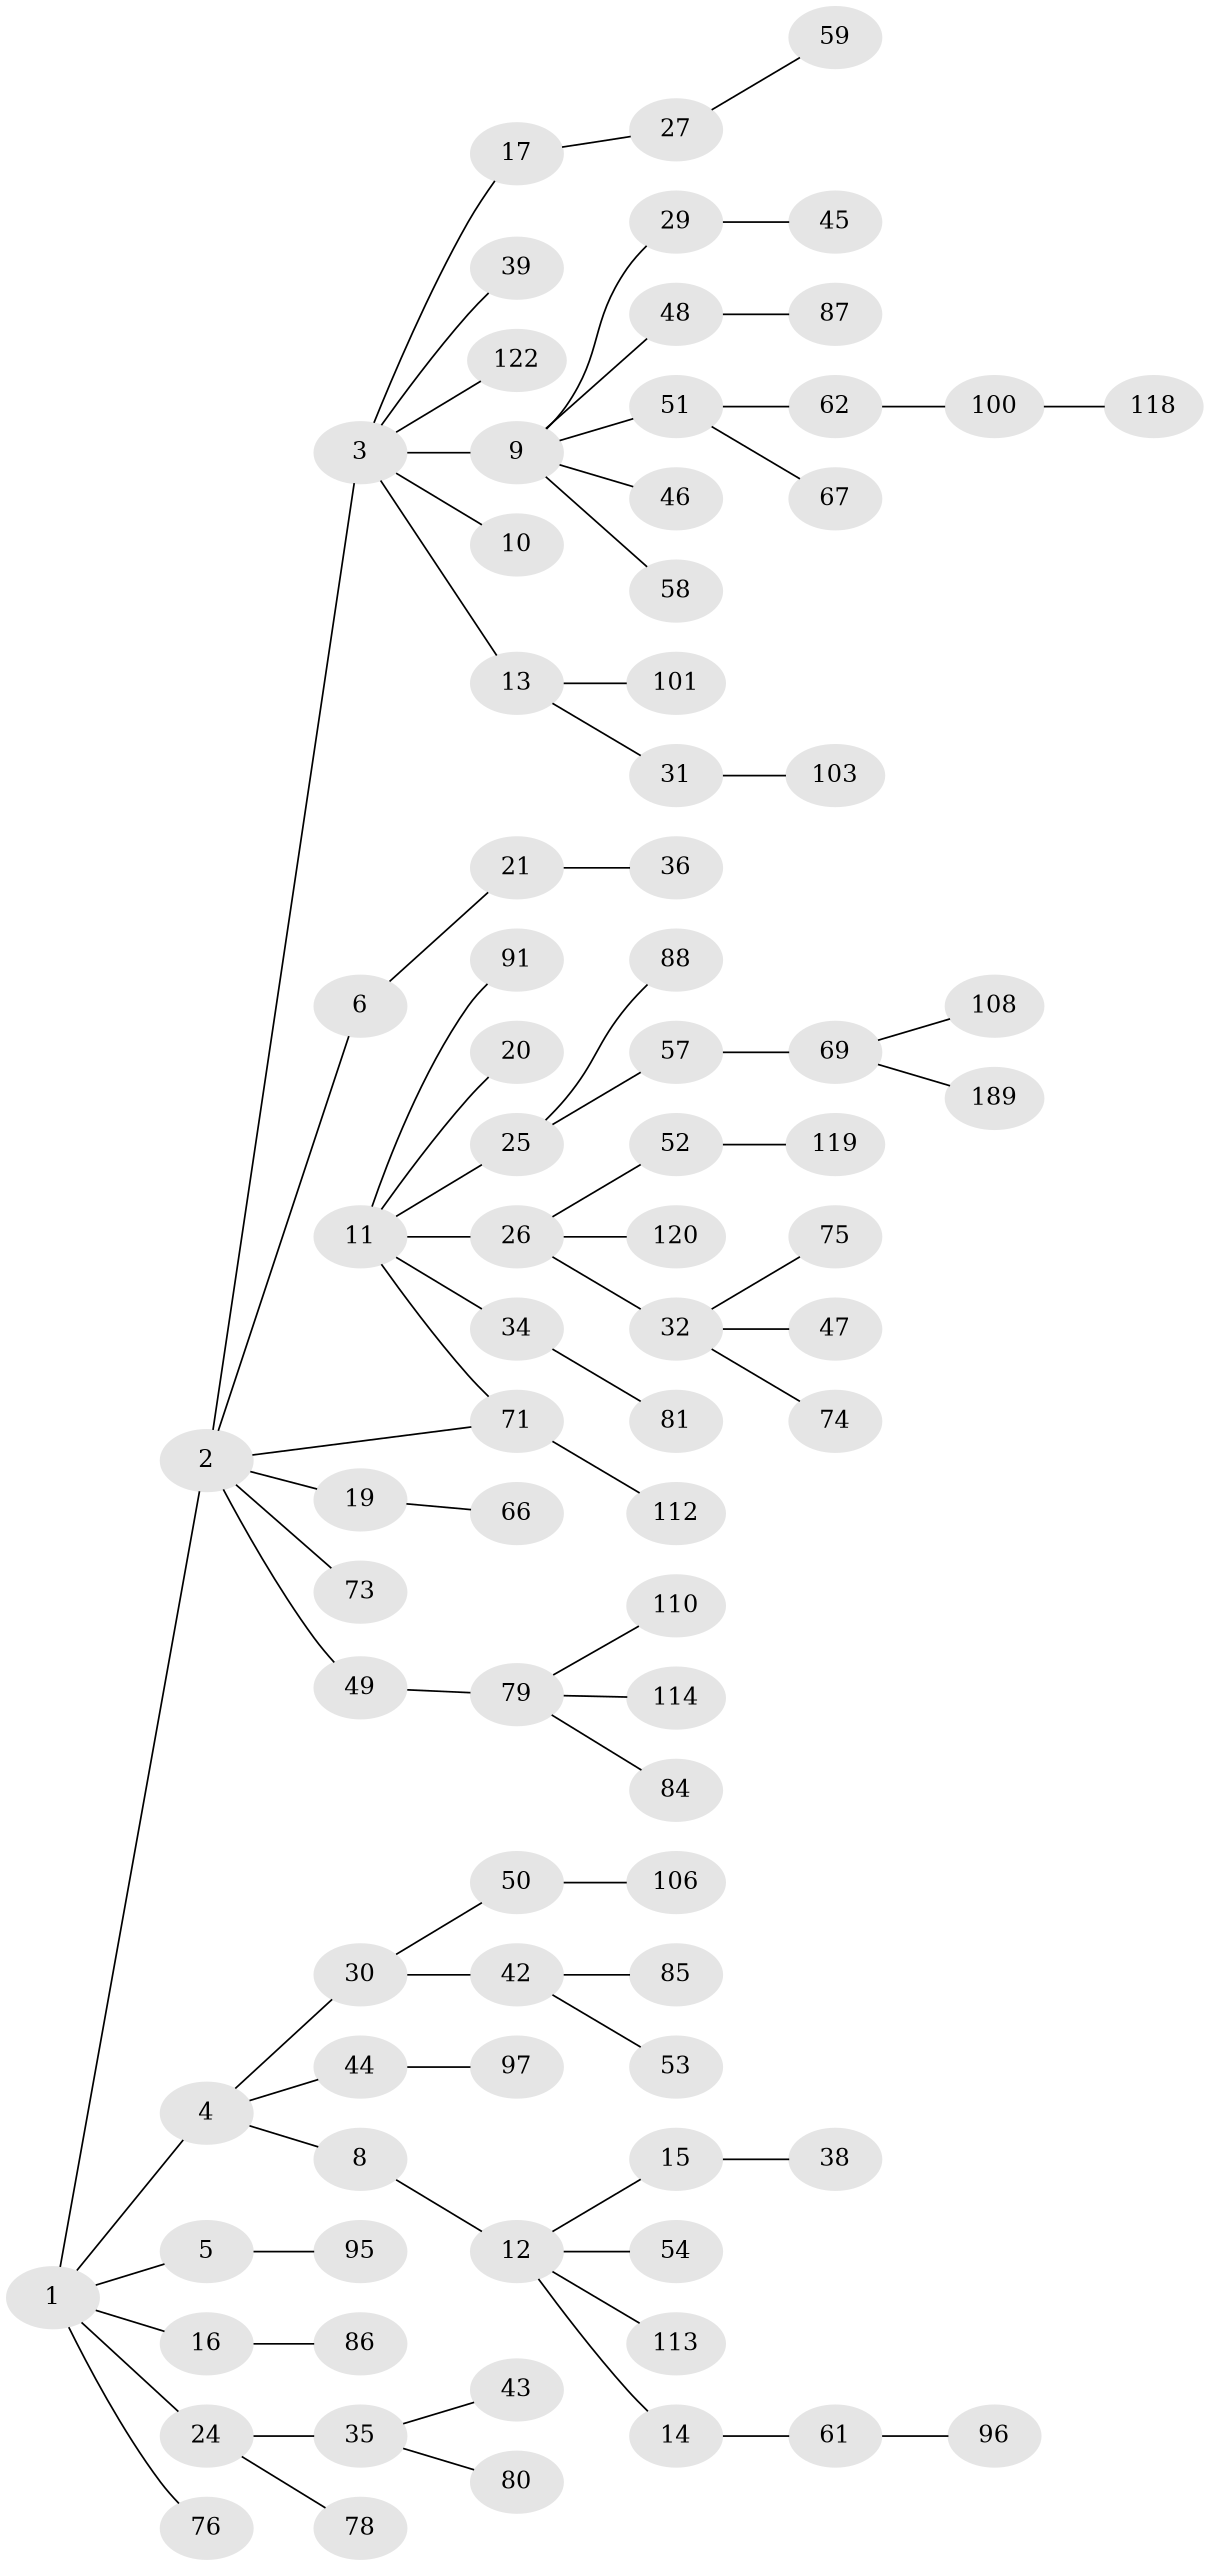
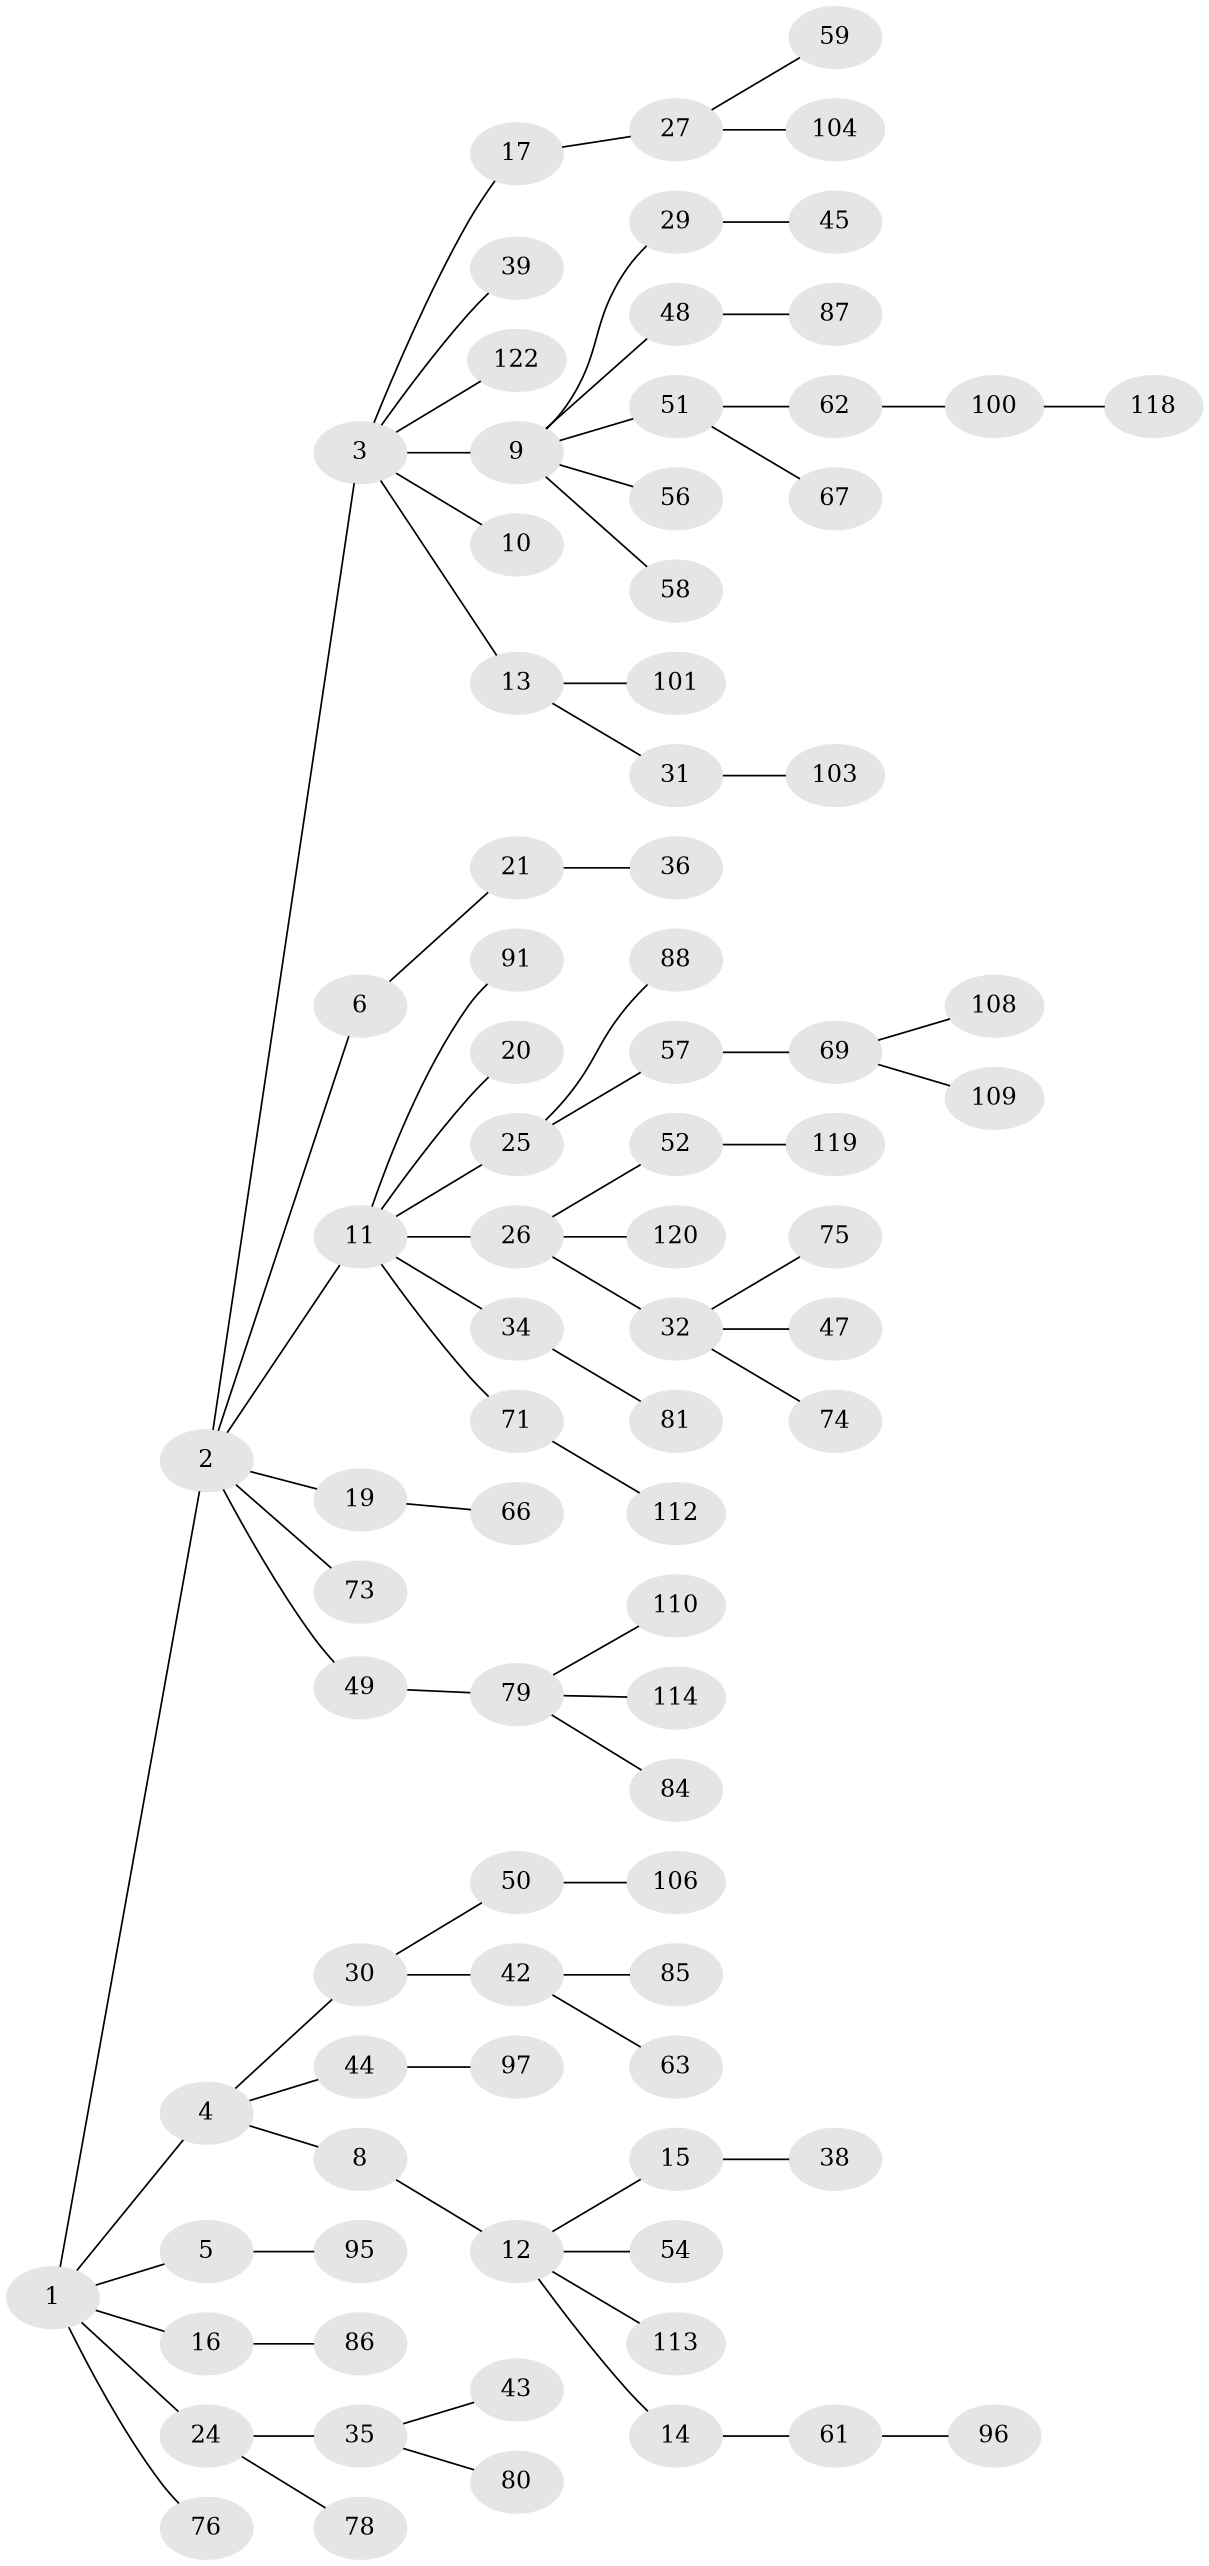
none -> (835, 130)
(676, 499) -> (676, 499)
(995, 1098) -> (995, 1098)
(362, 1441) -> (283, 1349)
(676, 2067) -> (676, 2067)
